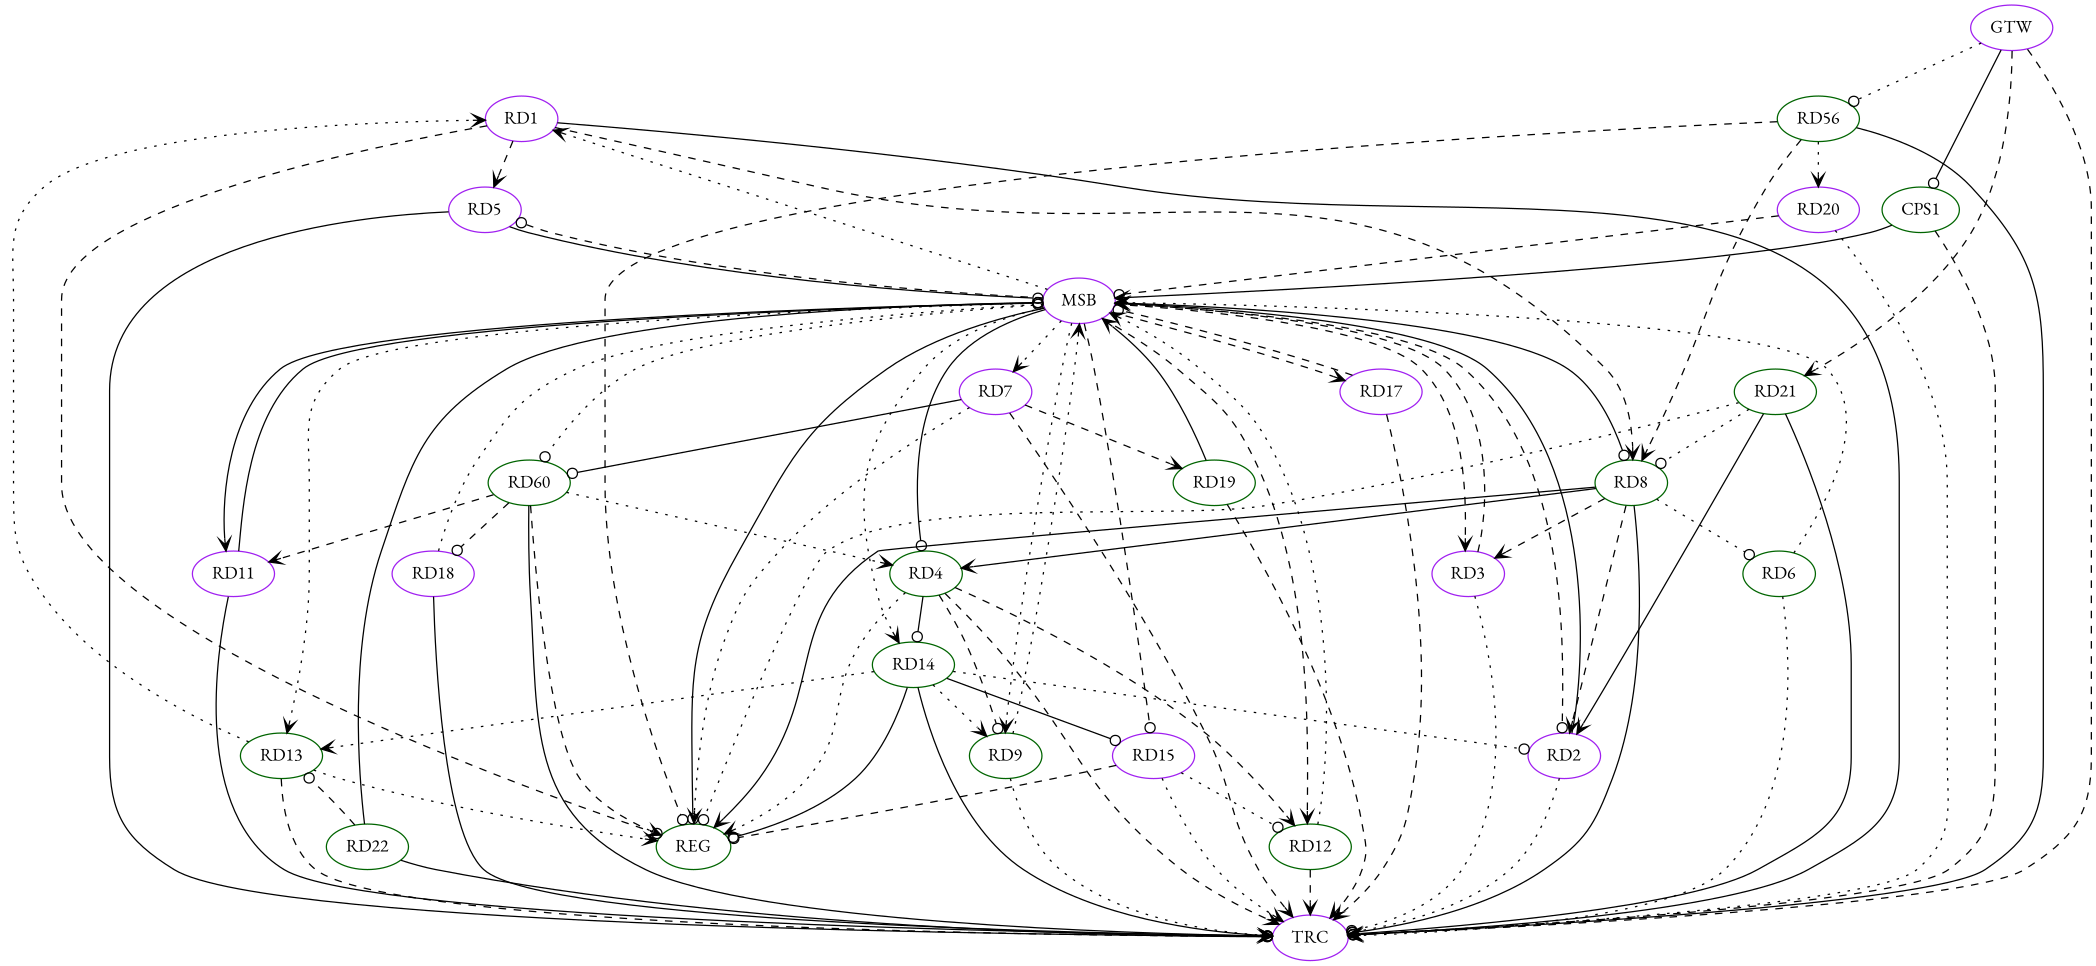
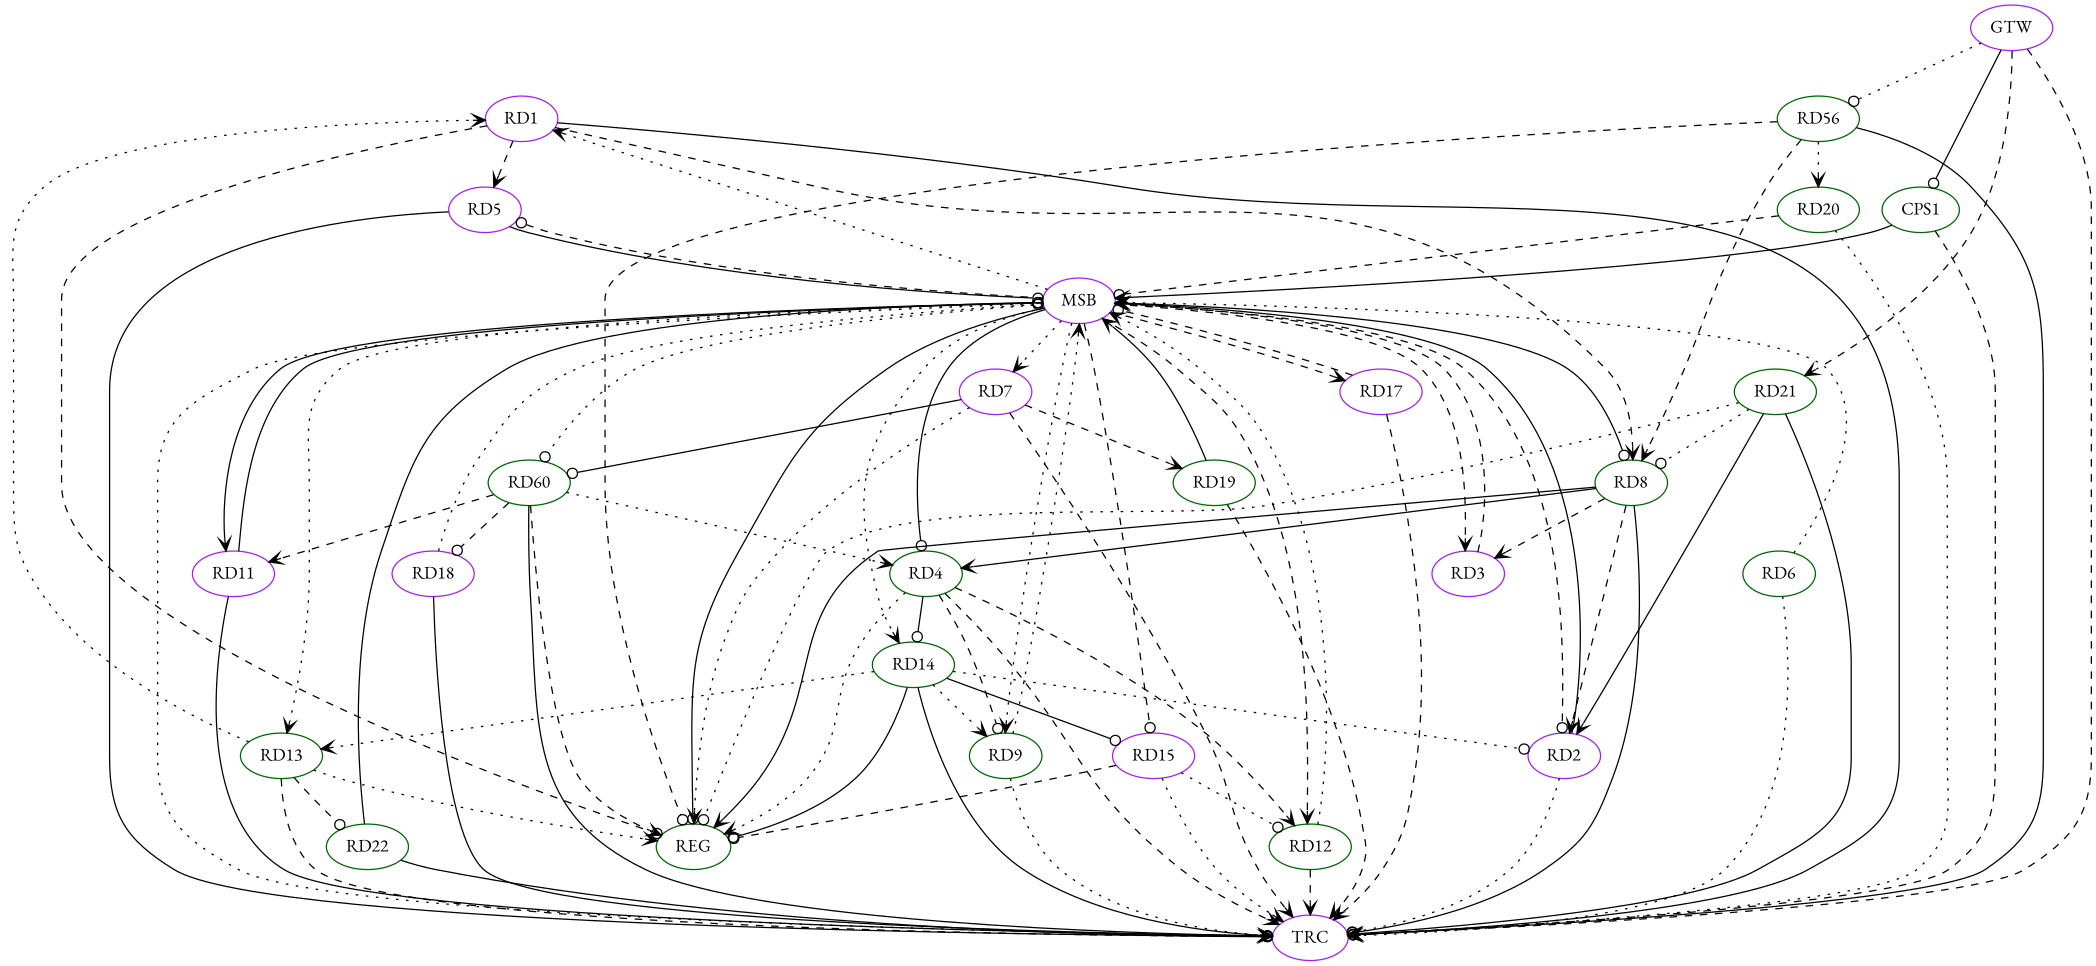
(1818, 210) -> (1818, 210)
(1707, 530) -> none
(1491, 797) -> (158, 731)
(335, 803) -> (314, 800)
